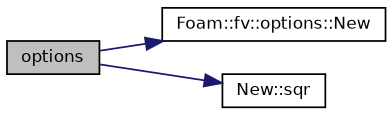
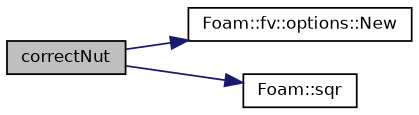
(53, 58) -> (66, 58)
(274, 91) -> (300, 91)
